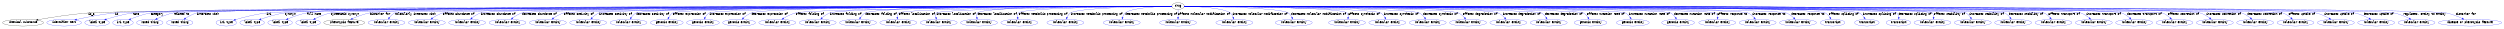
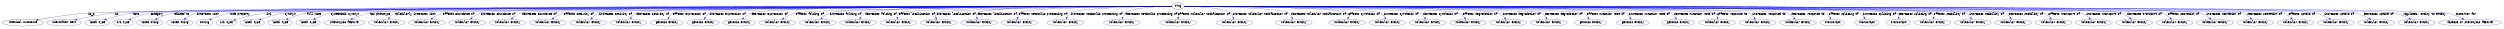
(380, 14) -> (380, 14)
none -> (204, 23)
(344, 23) -> (344, 23)
